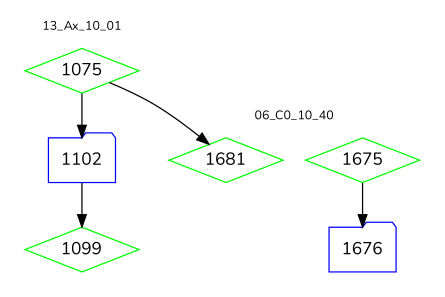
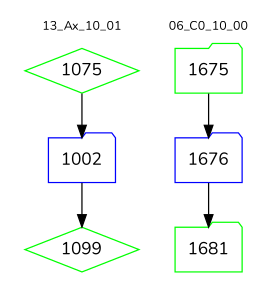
(168, 113) -> (209, 199)
(294, 116) -> (209, 27)
(82, 160) -> (82, 160)
(226, 160) -> (209, 250)
(363, 160) -> (209, 71)
